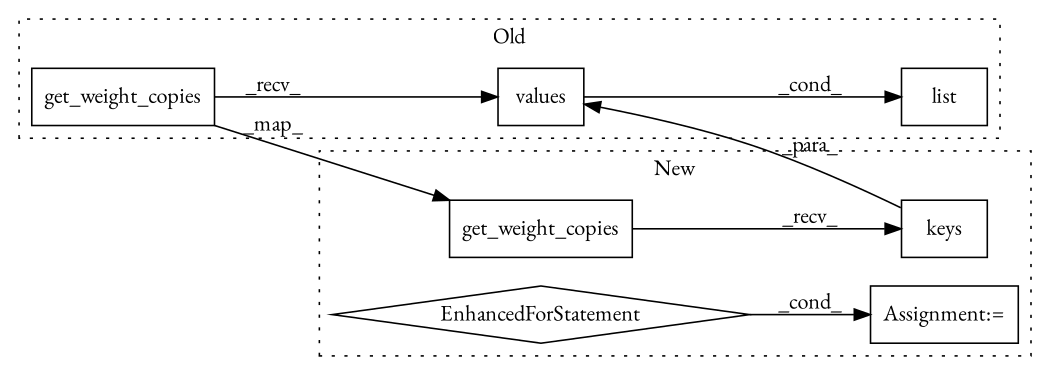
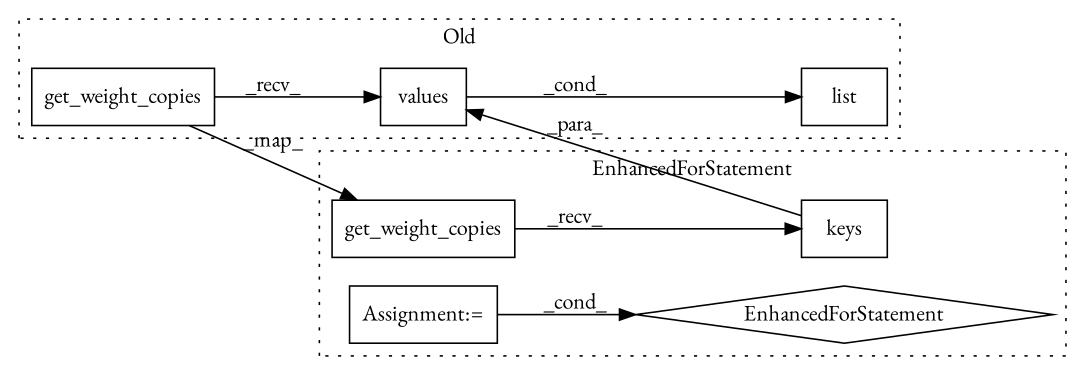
(675, 169) -> (693, 169)
(802, 315) -> (558, 315)
